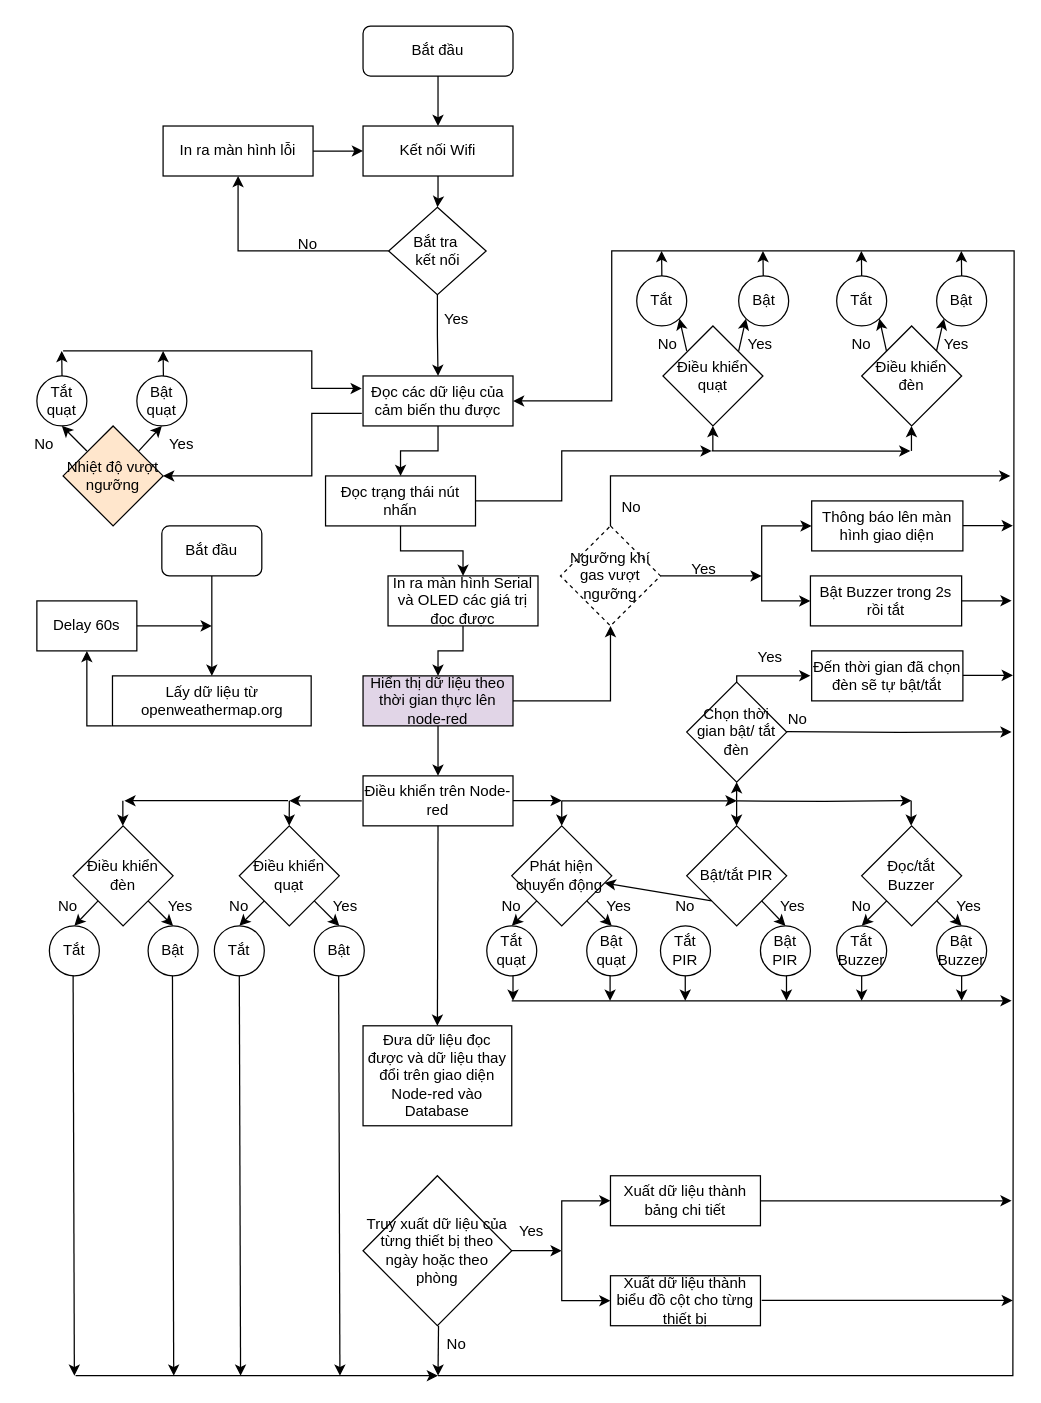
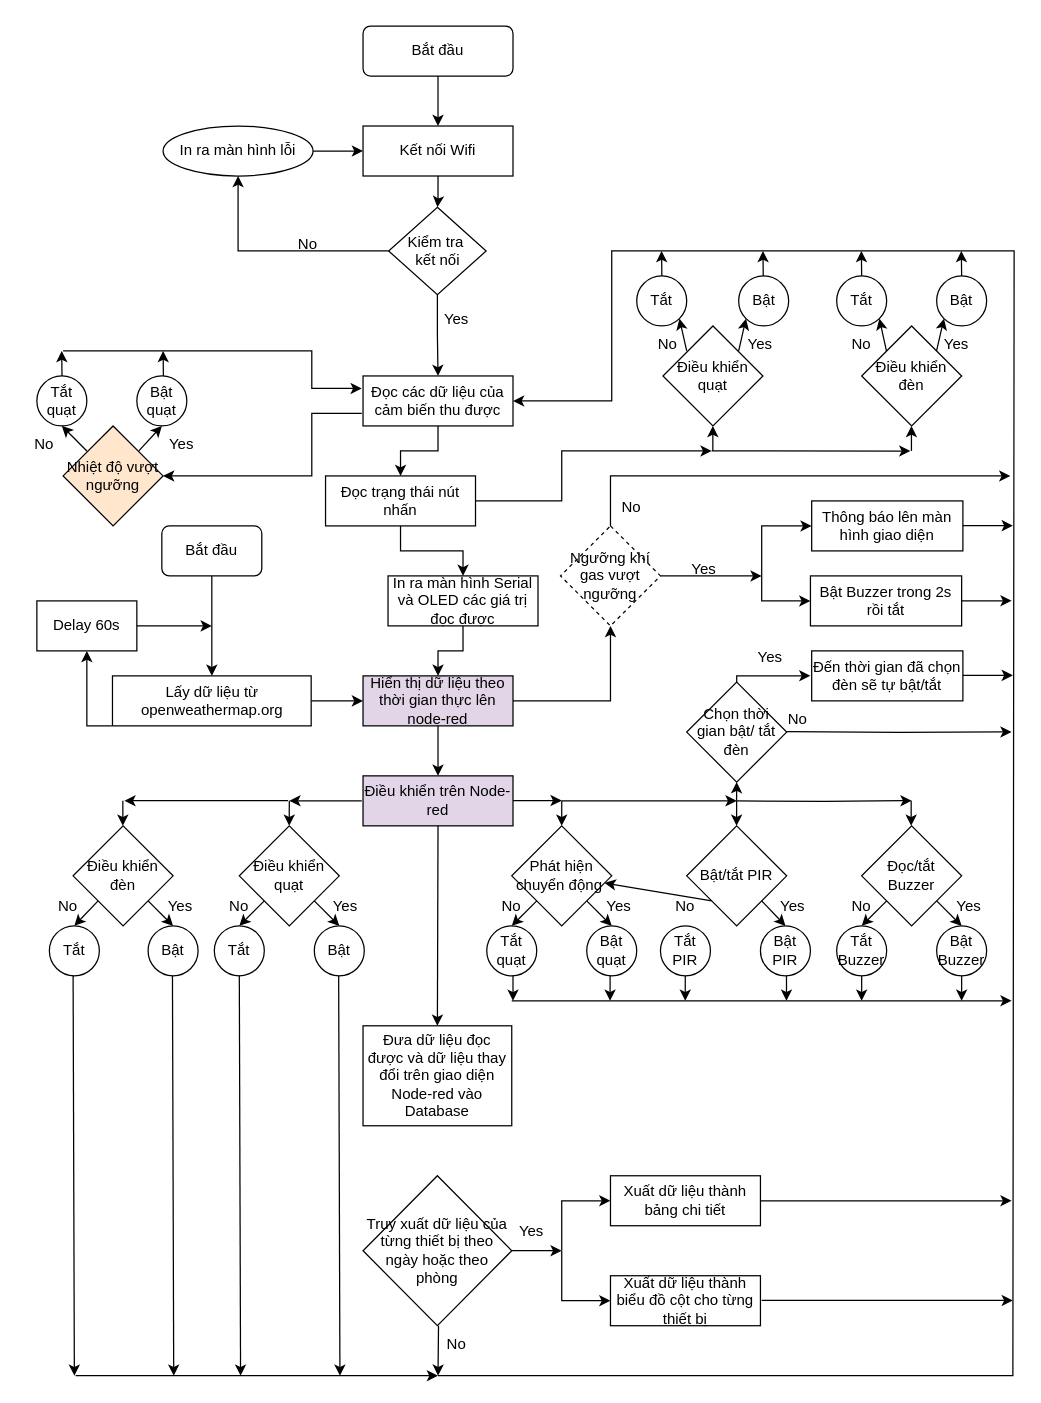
(238, 151) -> (238, 151)
(438, 251) -> (438, 251)
none -> (333, 701)
(438, 801) -> (438, 801)
